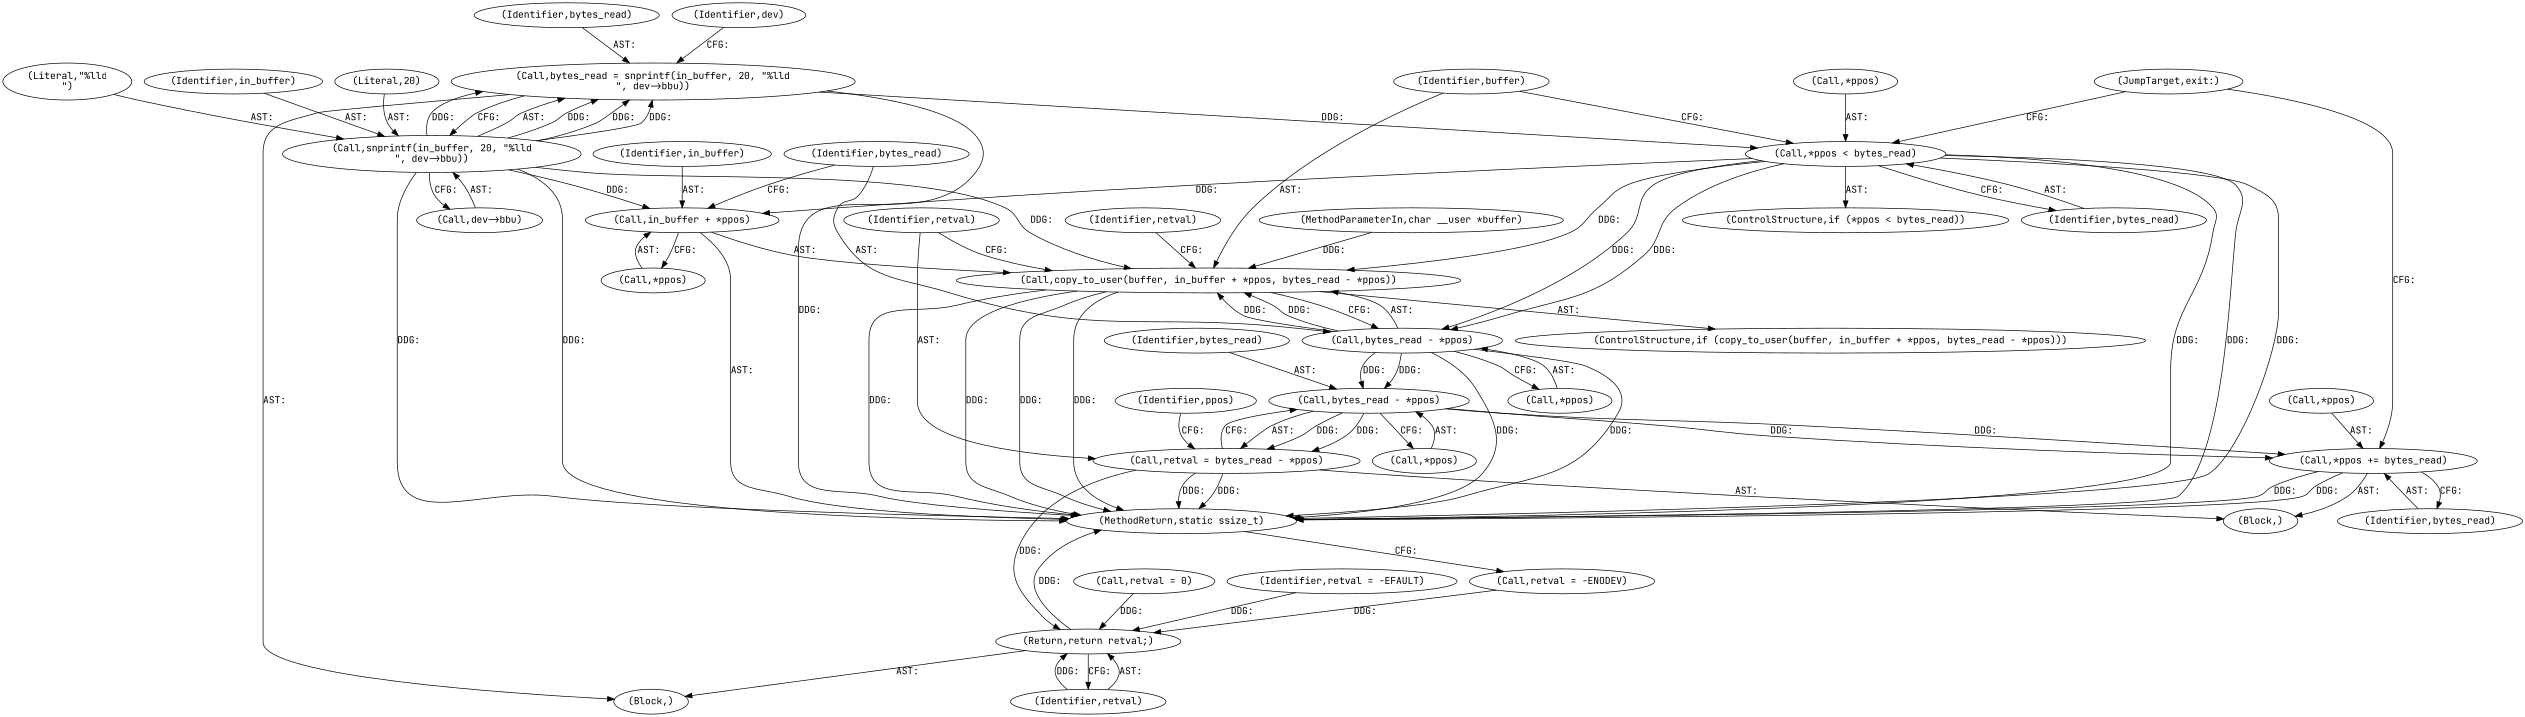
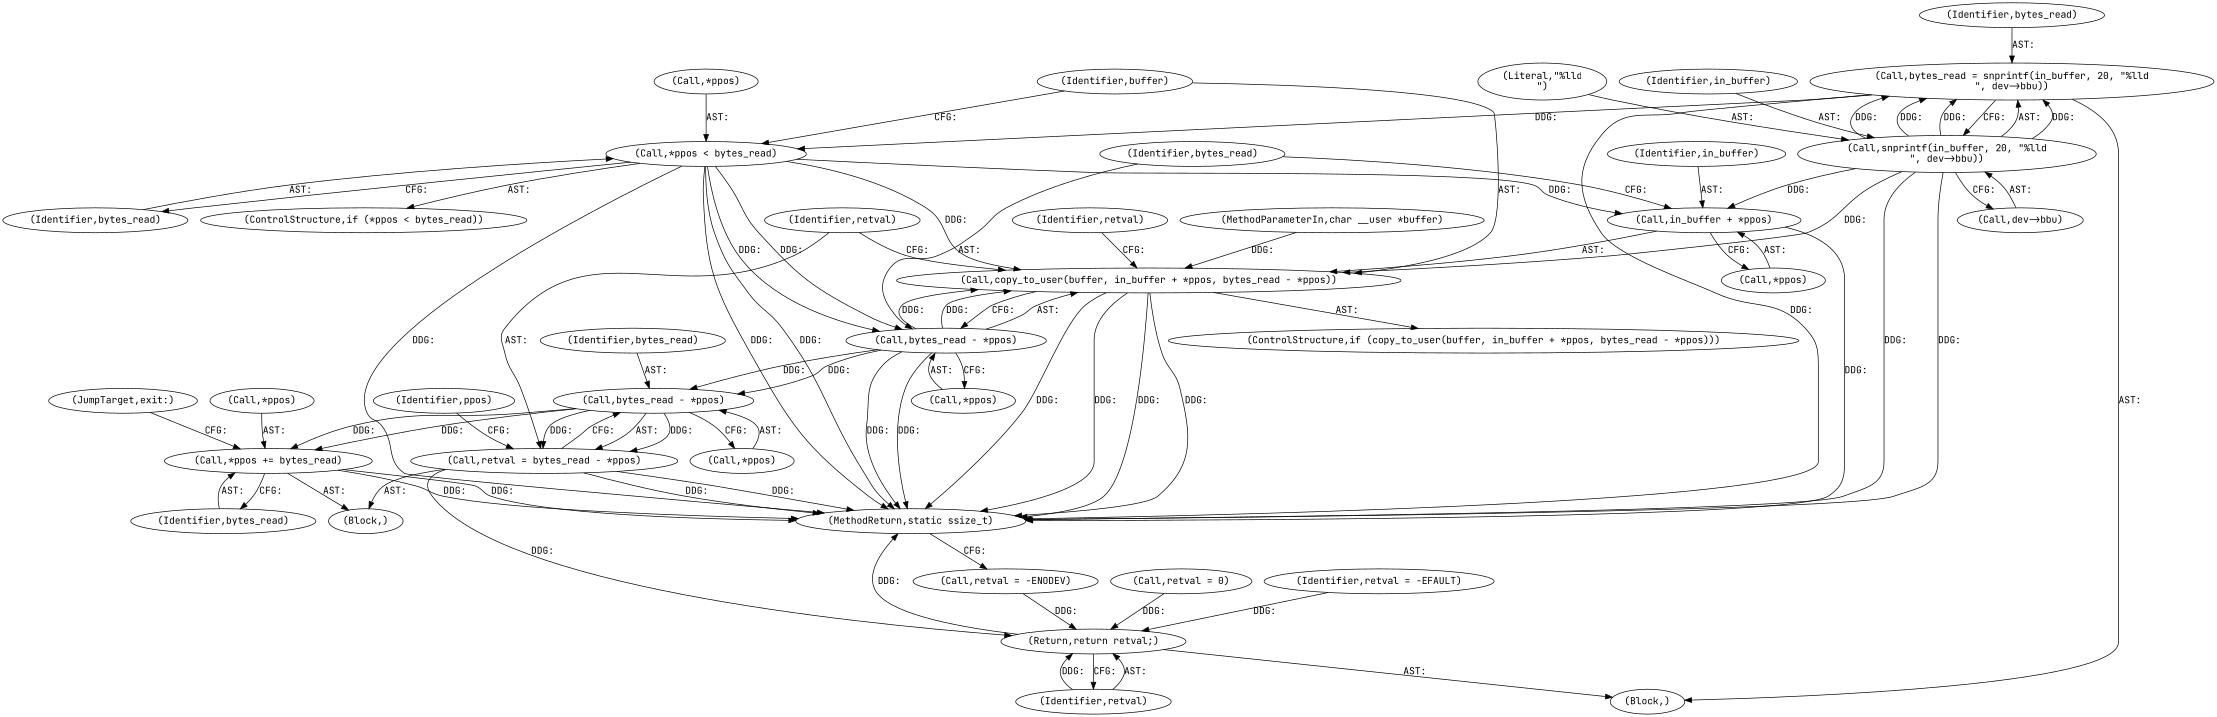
(739, 15) -> none
(387, 82) -> none
(2012, 117) -> none
(745, 371) -> (1859, 371)
